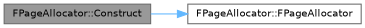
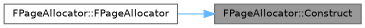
(164, 14) -> (191, 14)
